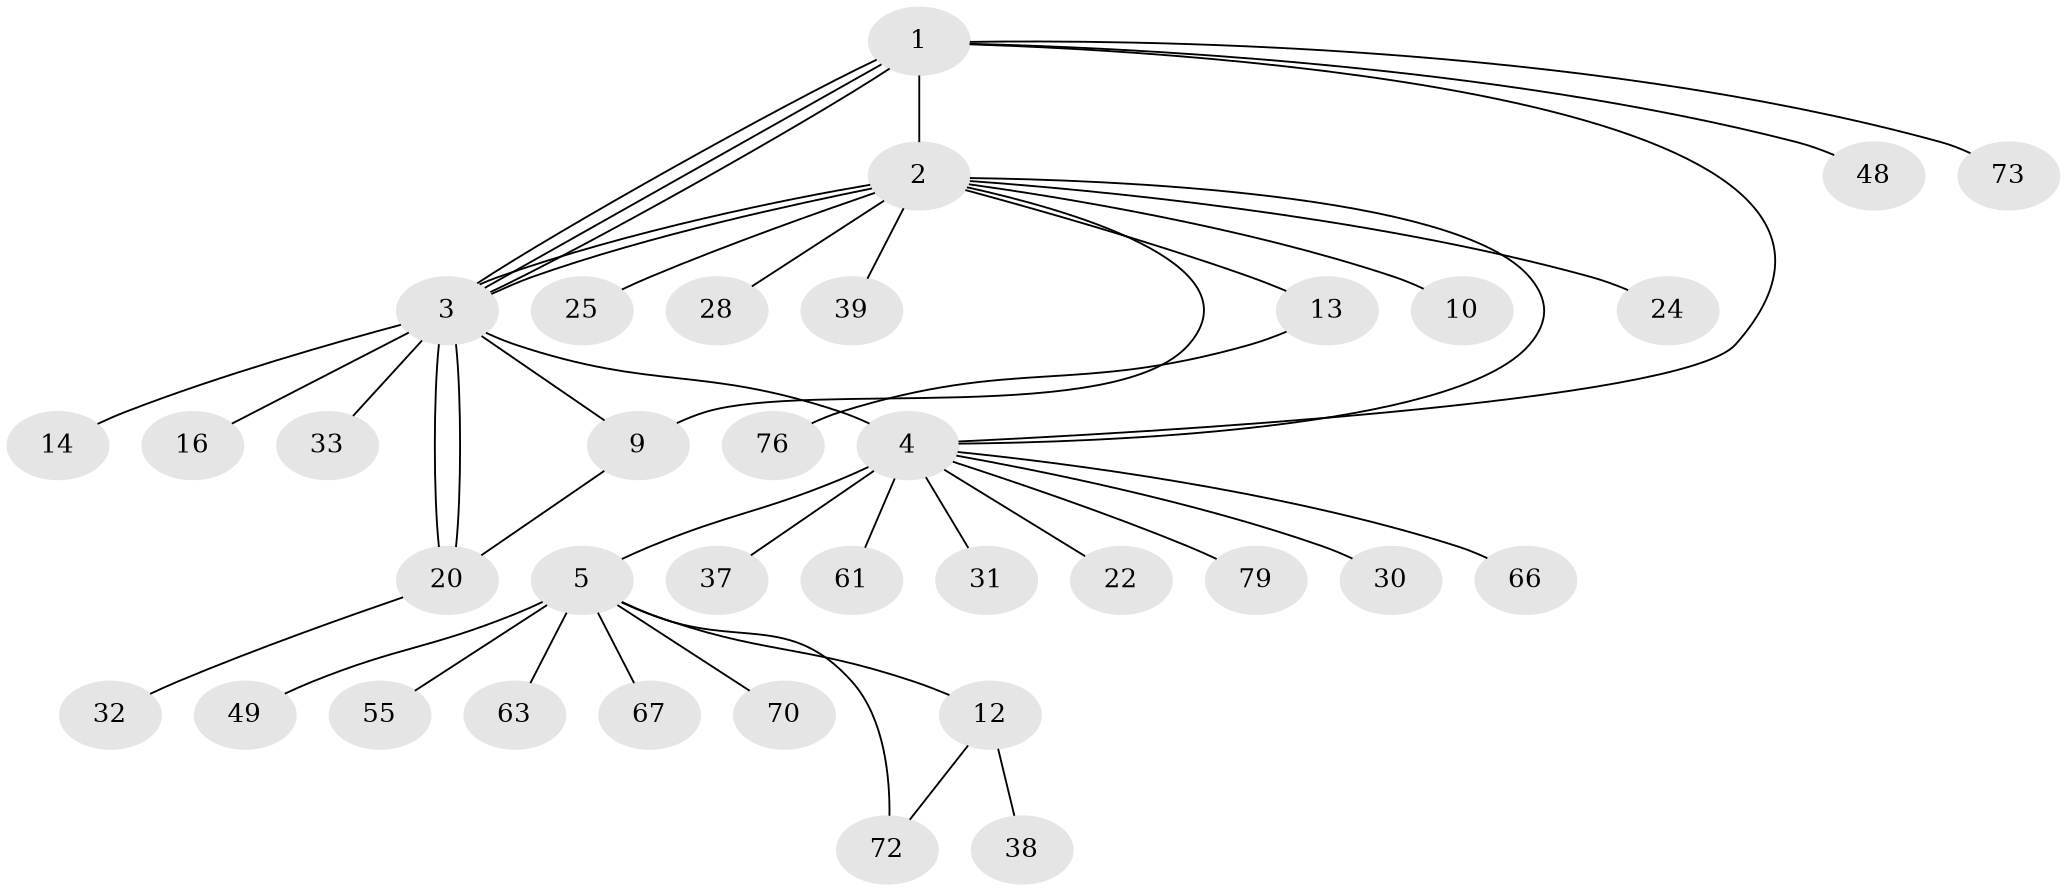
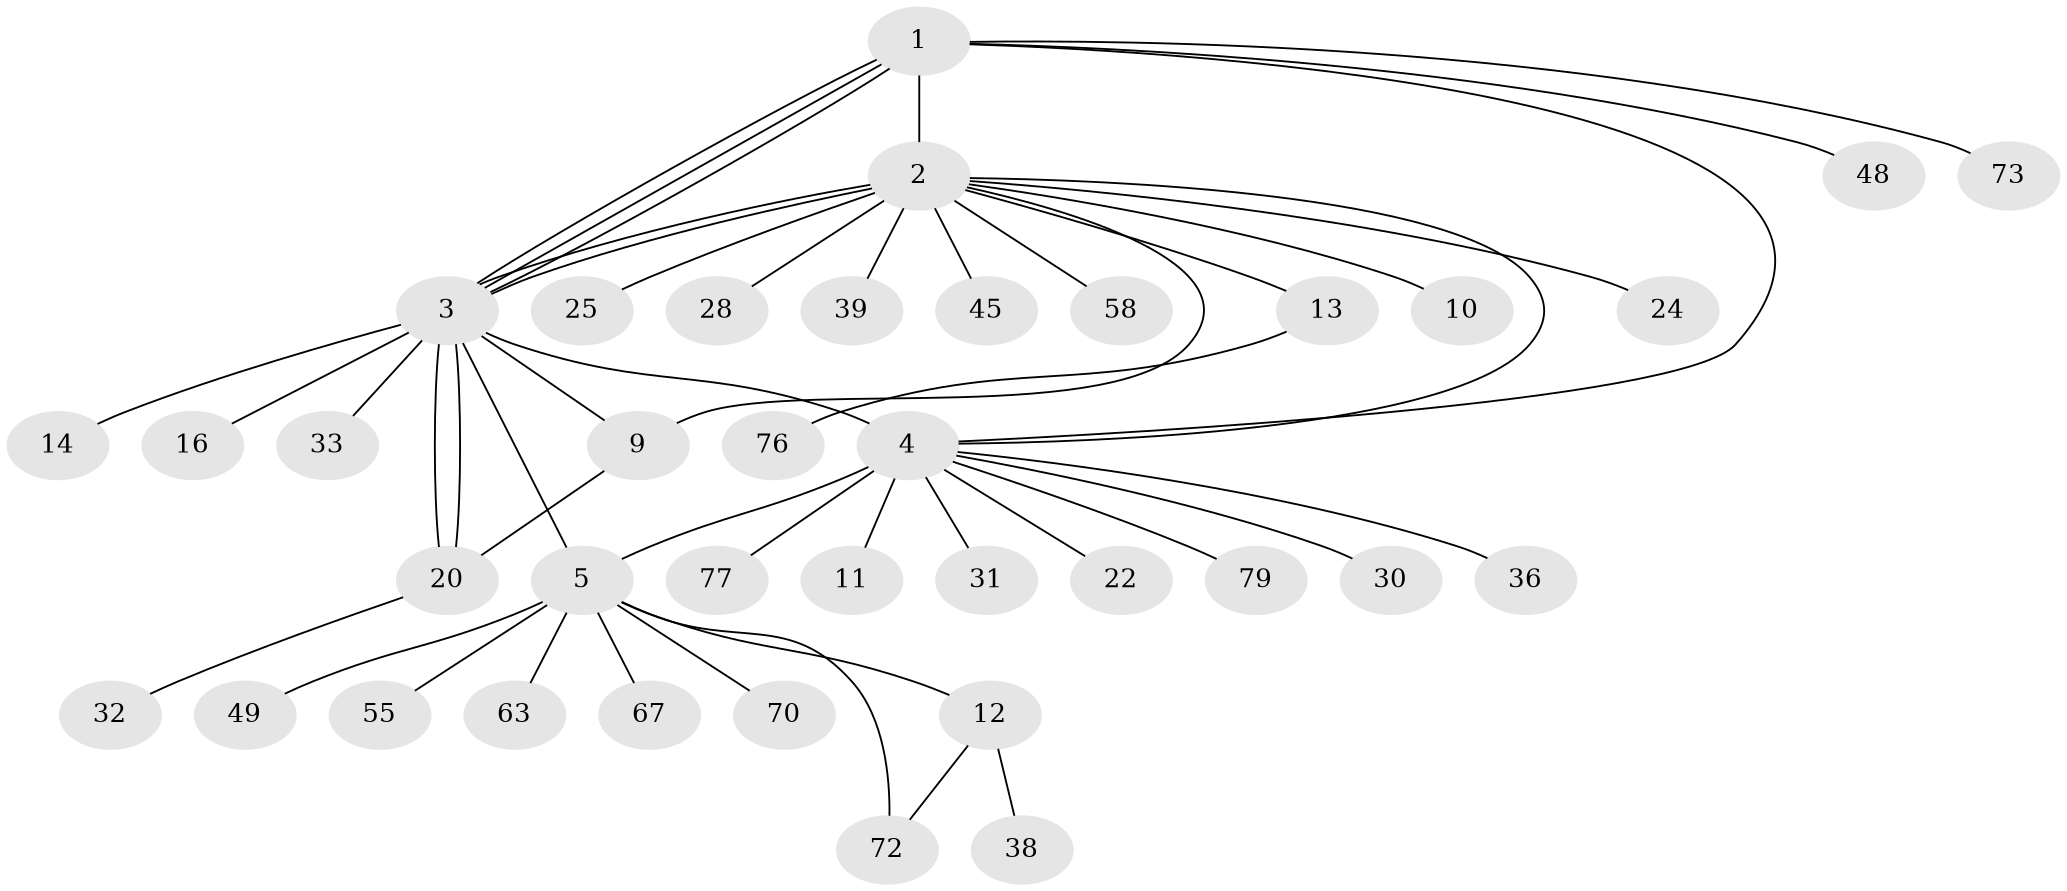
none -> (987, 311)
none -> (1121, 311)
none -> (515, 445)
(717, 580) -> (717, 580)
(852, 580) -> (852, 580)
(1526, 580) -> (1526, 580)
